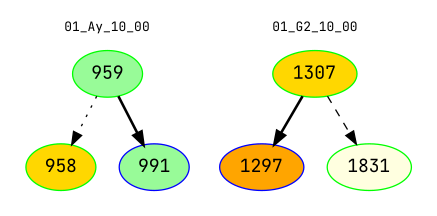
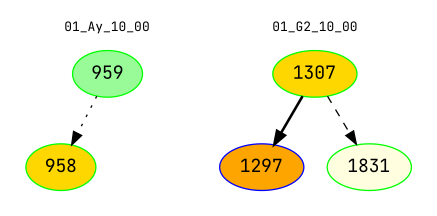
(154, 167) -> none
